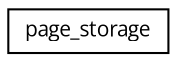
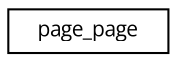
(88, 31) -> (88, 31)
